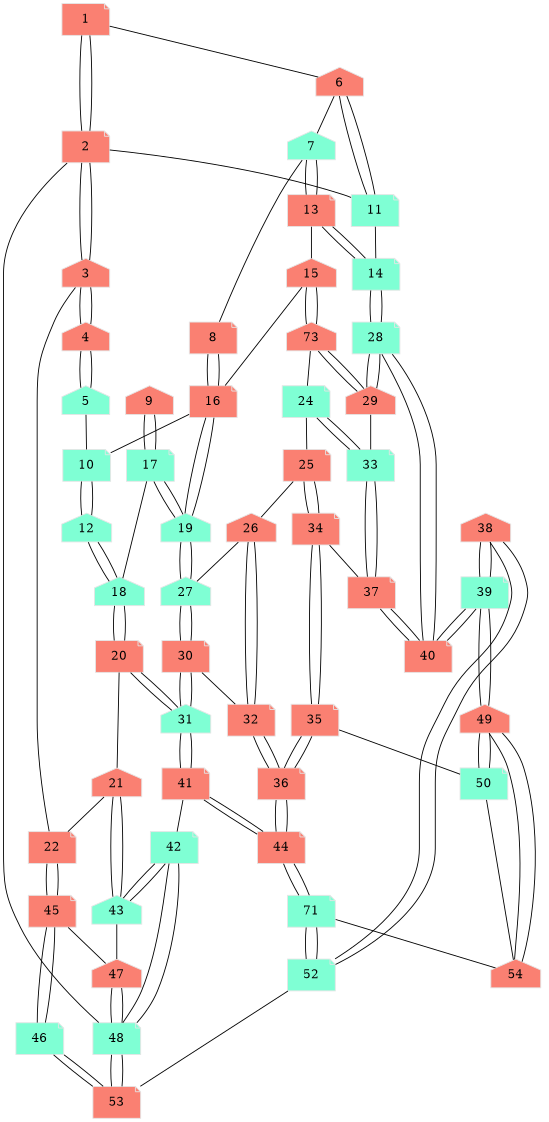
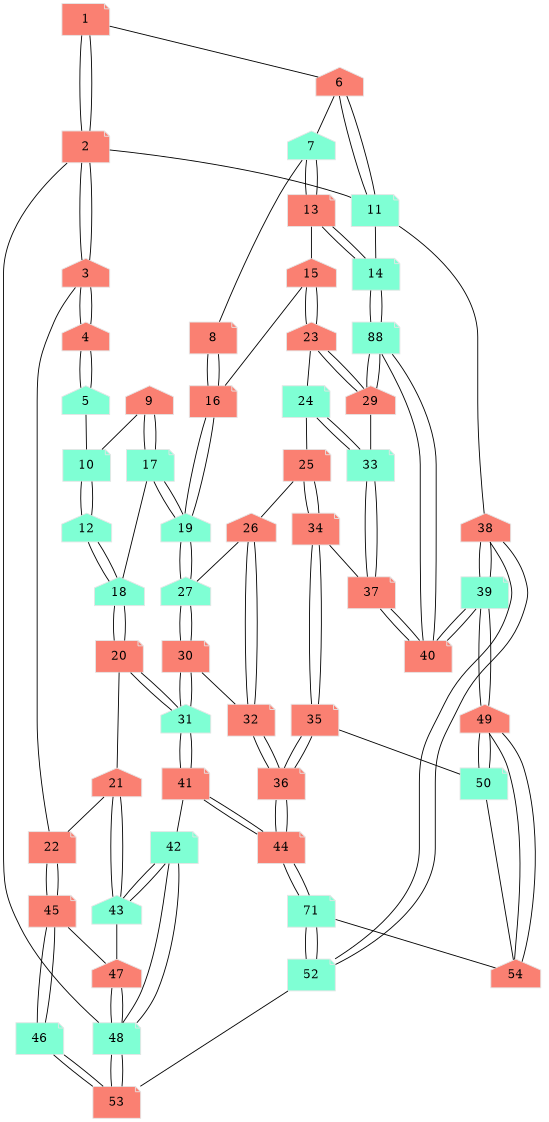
(311, 338) -> (311, 338)
(376, 338) -> (376, 338)
none -> (478, 355)
(150, 434) -> (120, 432)
